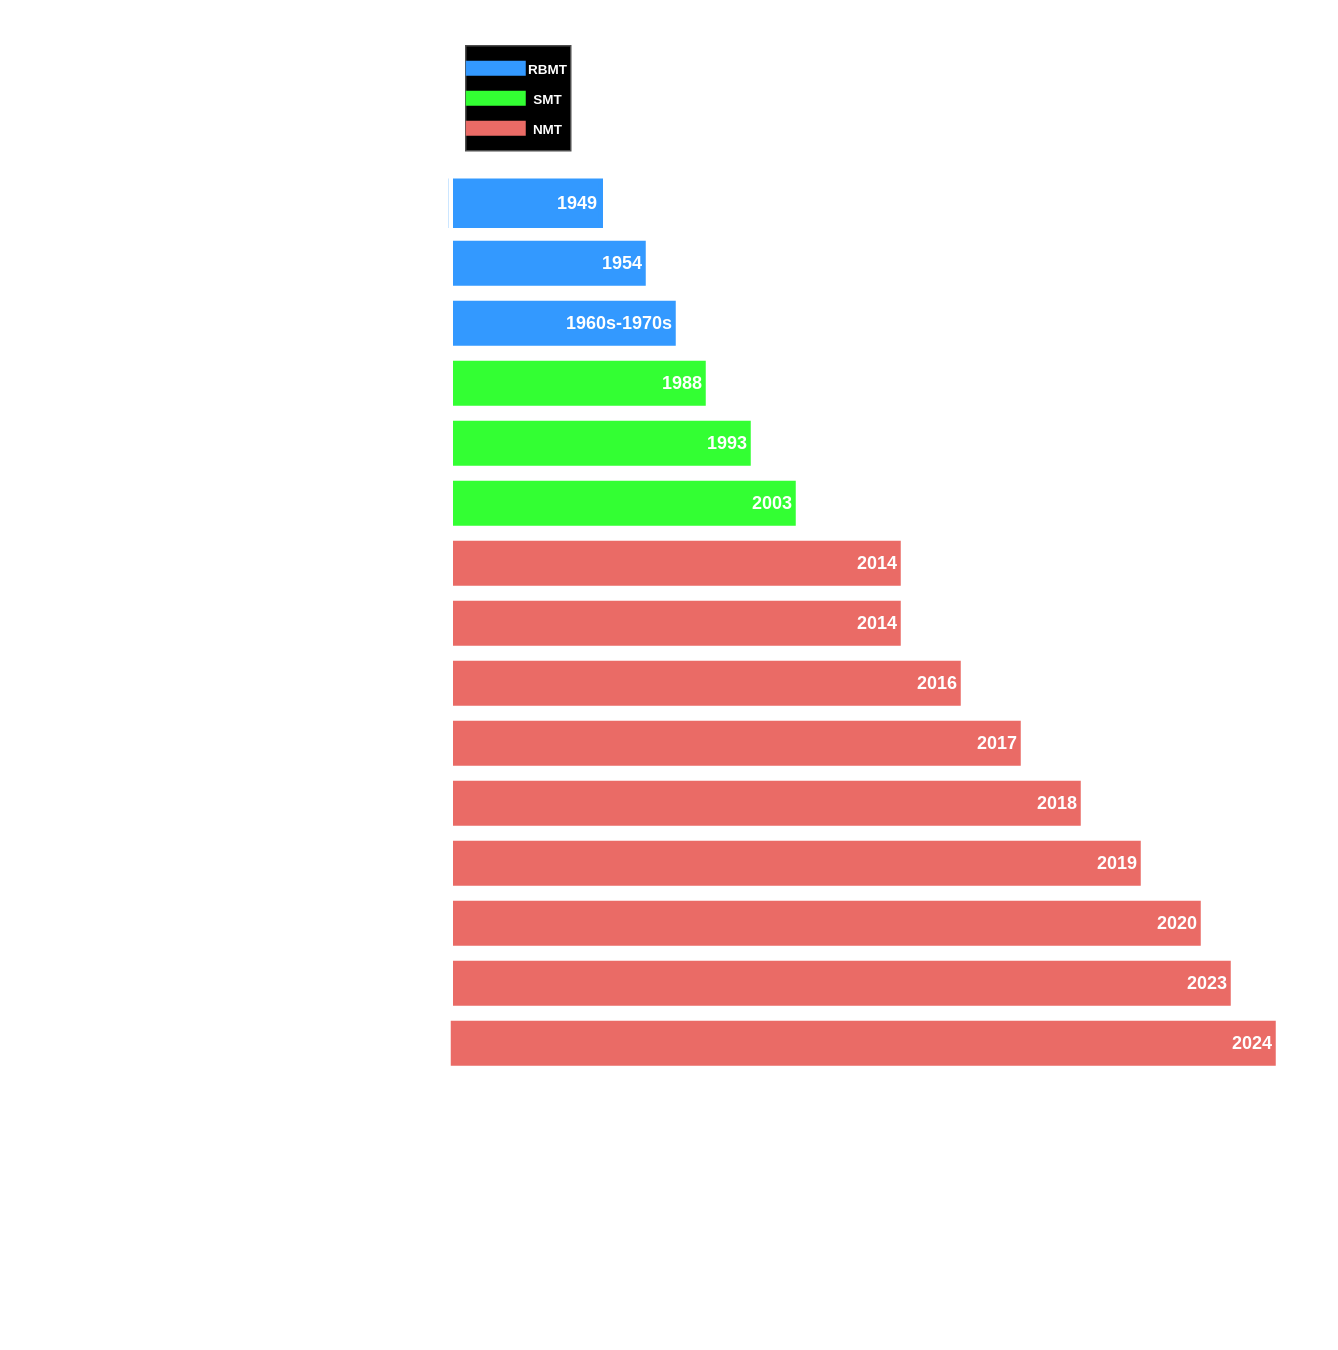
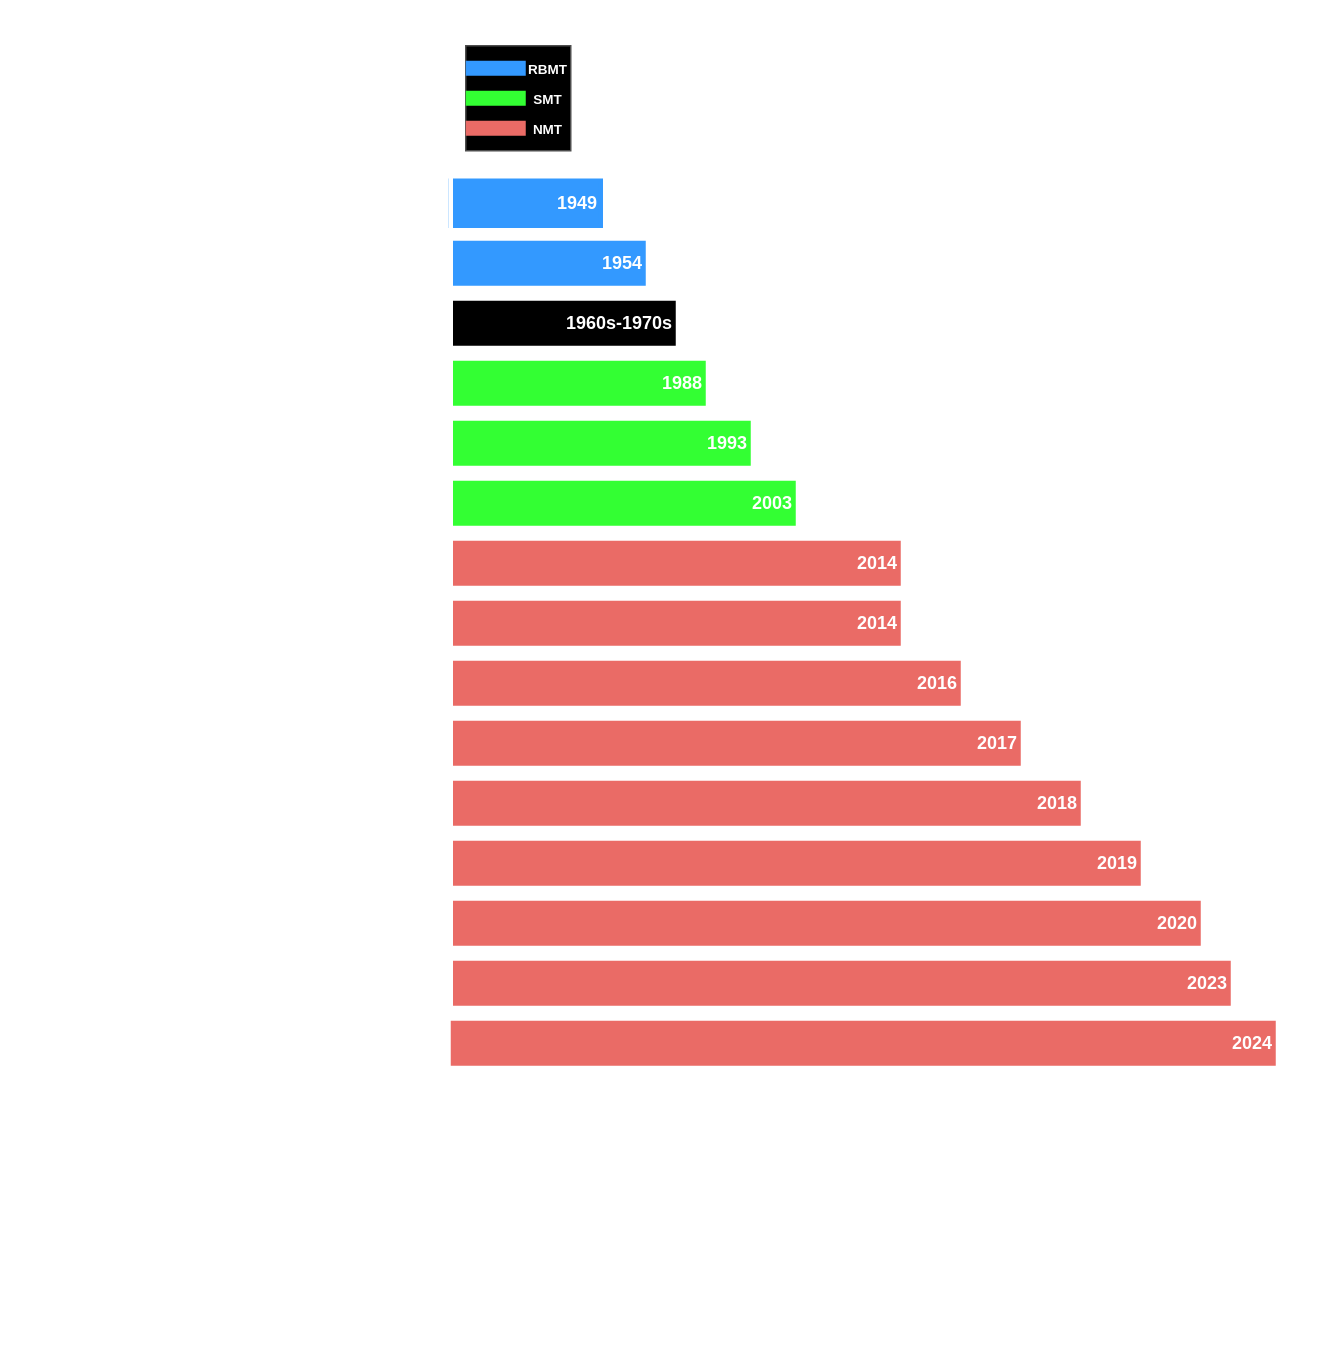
(203, 323) -> (278, 323)
(563, 323) -> (563, 323)
